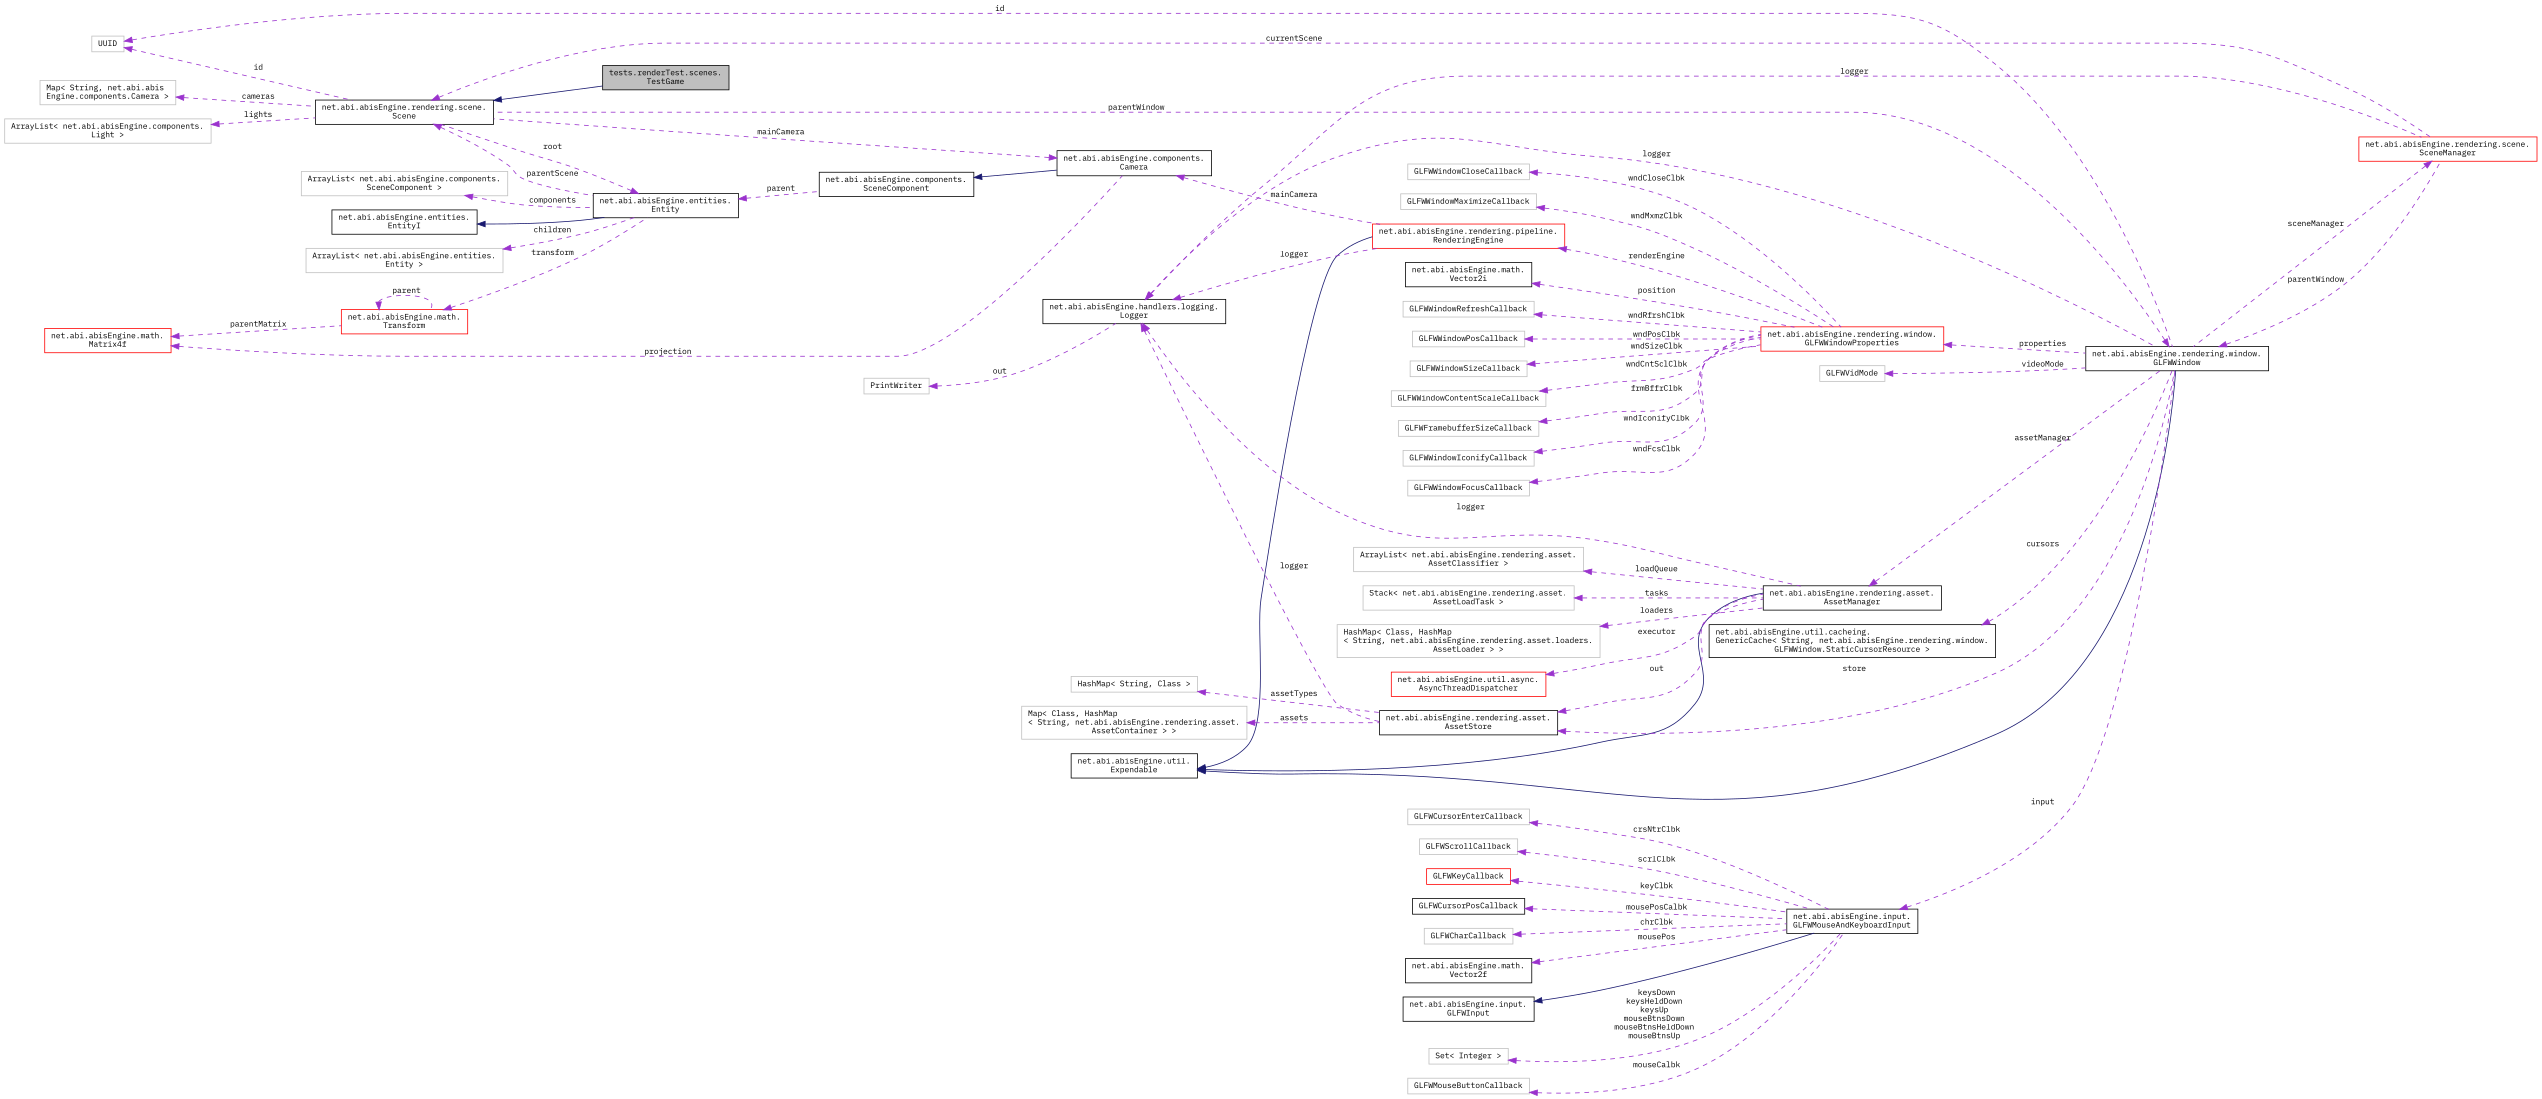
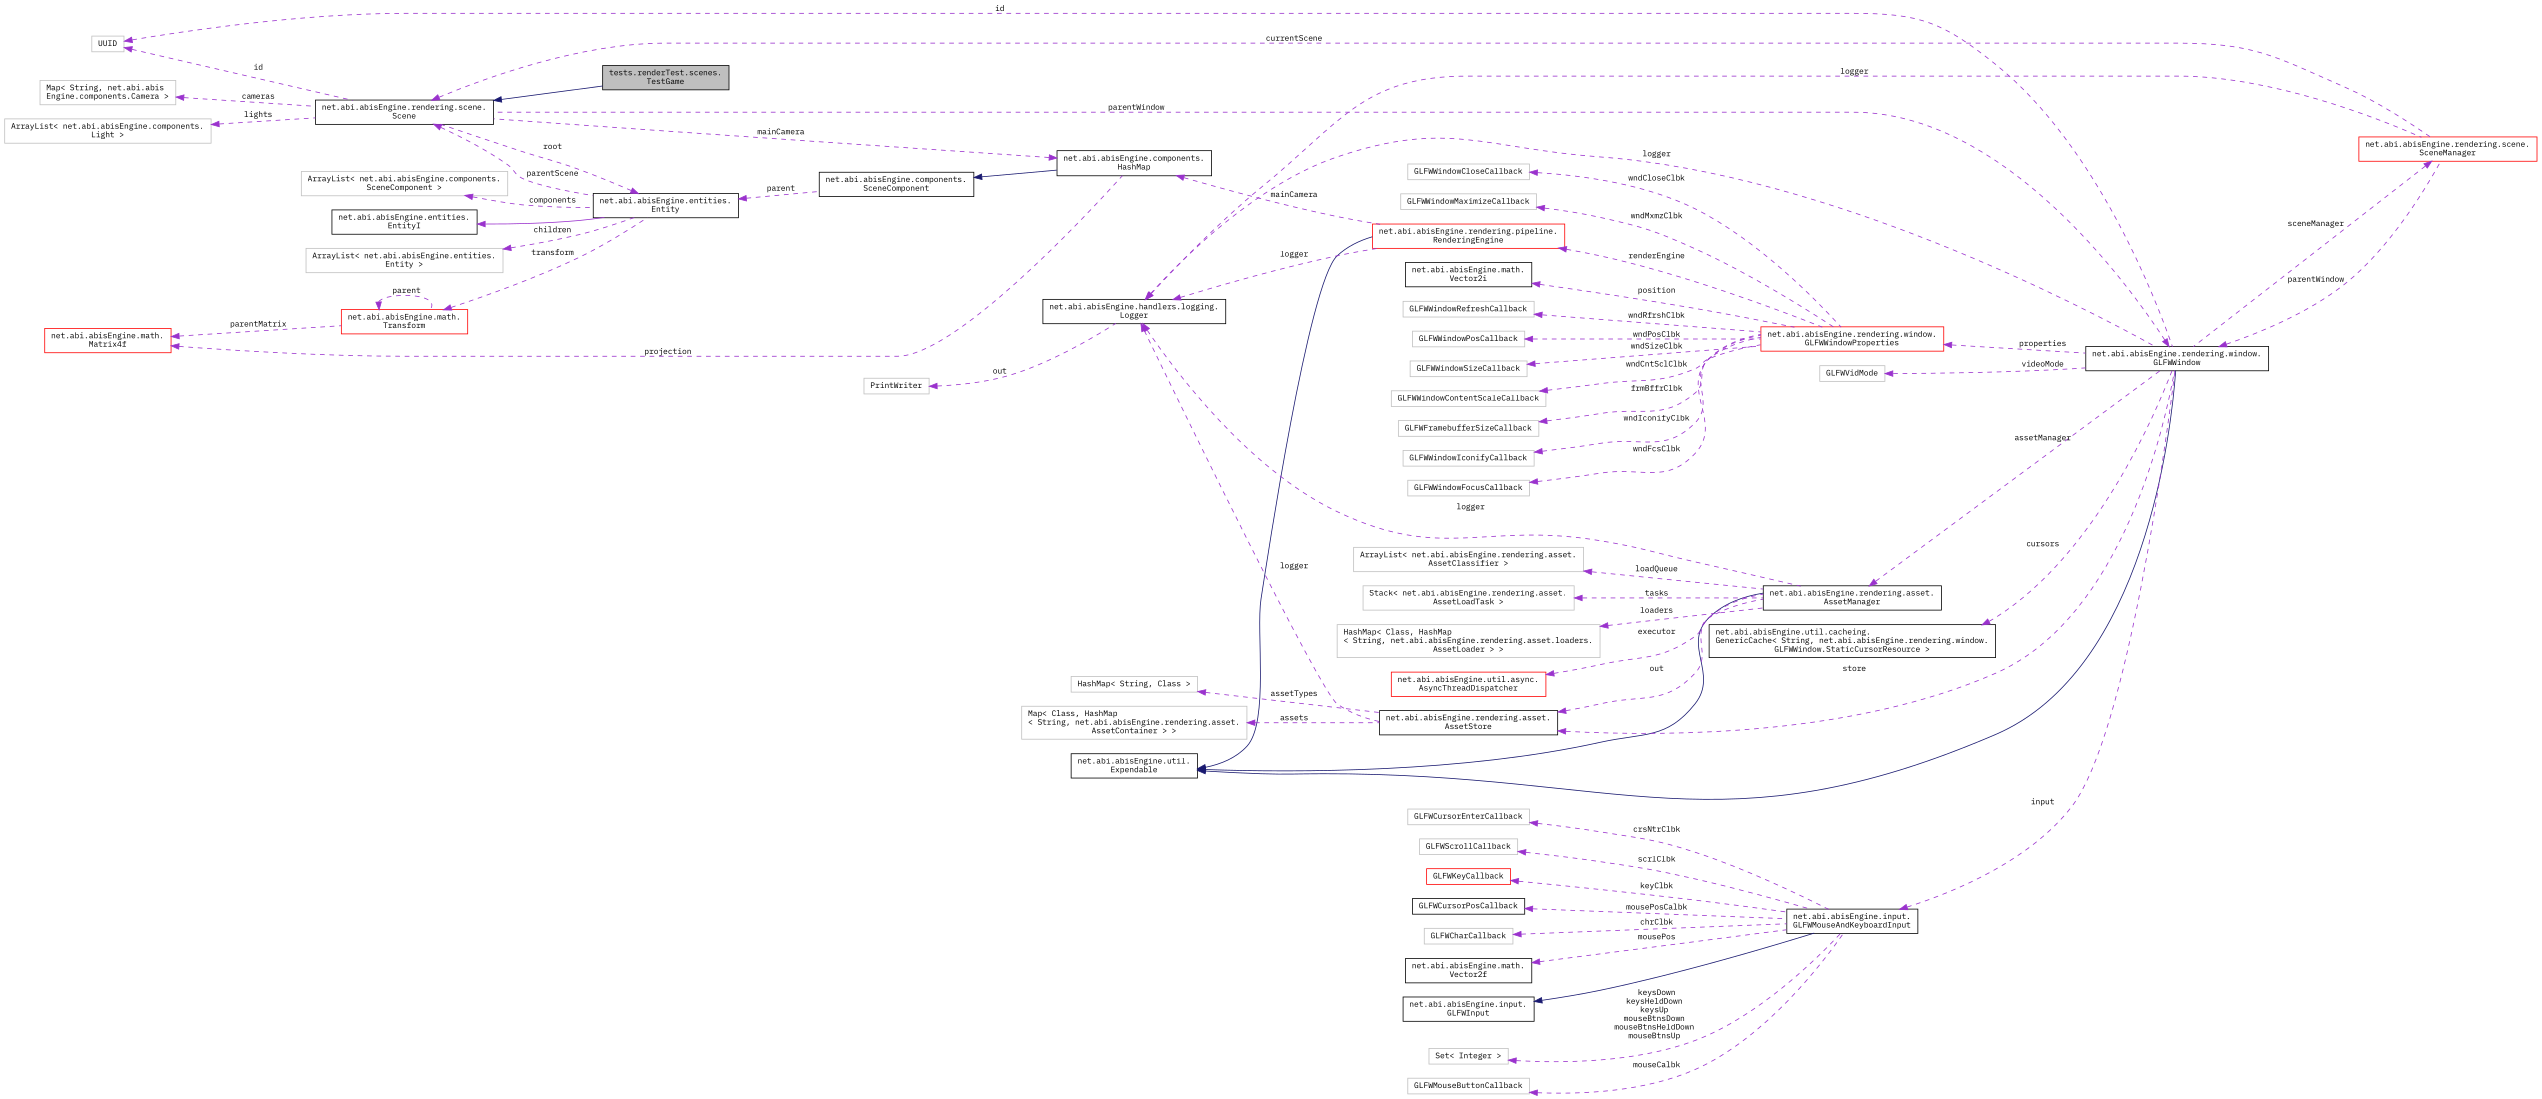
(1134, 163) -> (1134, 163)
(545, 223) -> (545, 223)
